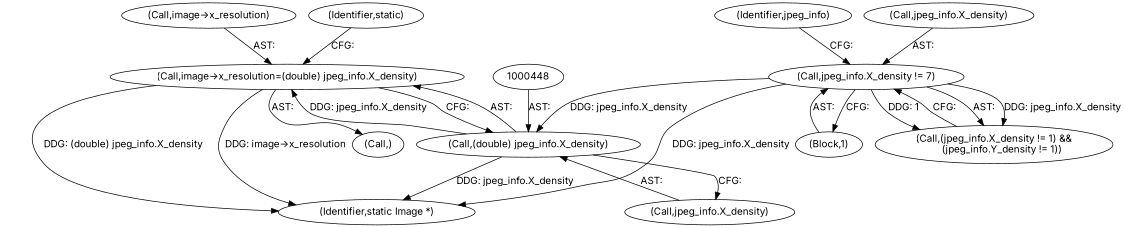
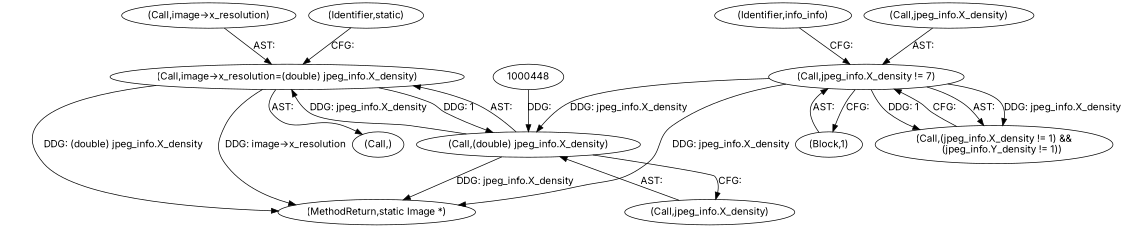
(783, 16) -> (783, 16)
(459, 108) -> (459, 108)
(541, 108) -> (541, 108)
(377, 212) -> (377, 212)
